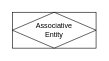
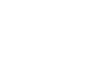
(54, 30) -> none
